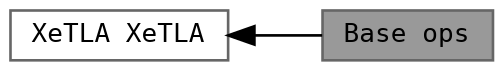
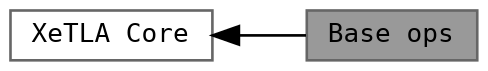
(119, 35) -> (111, 35)
